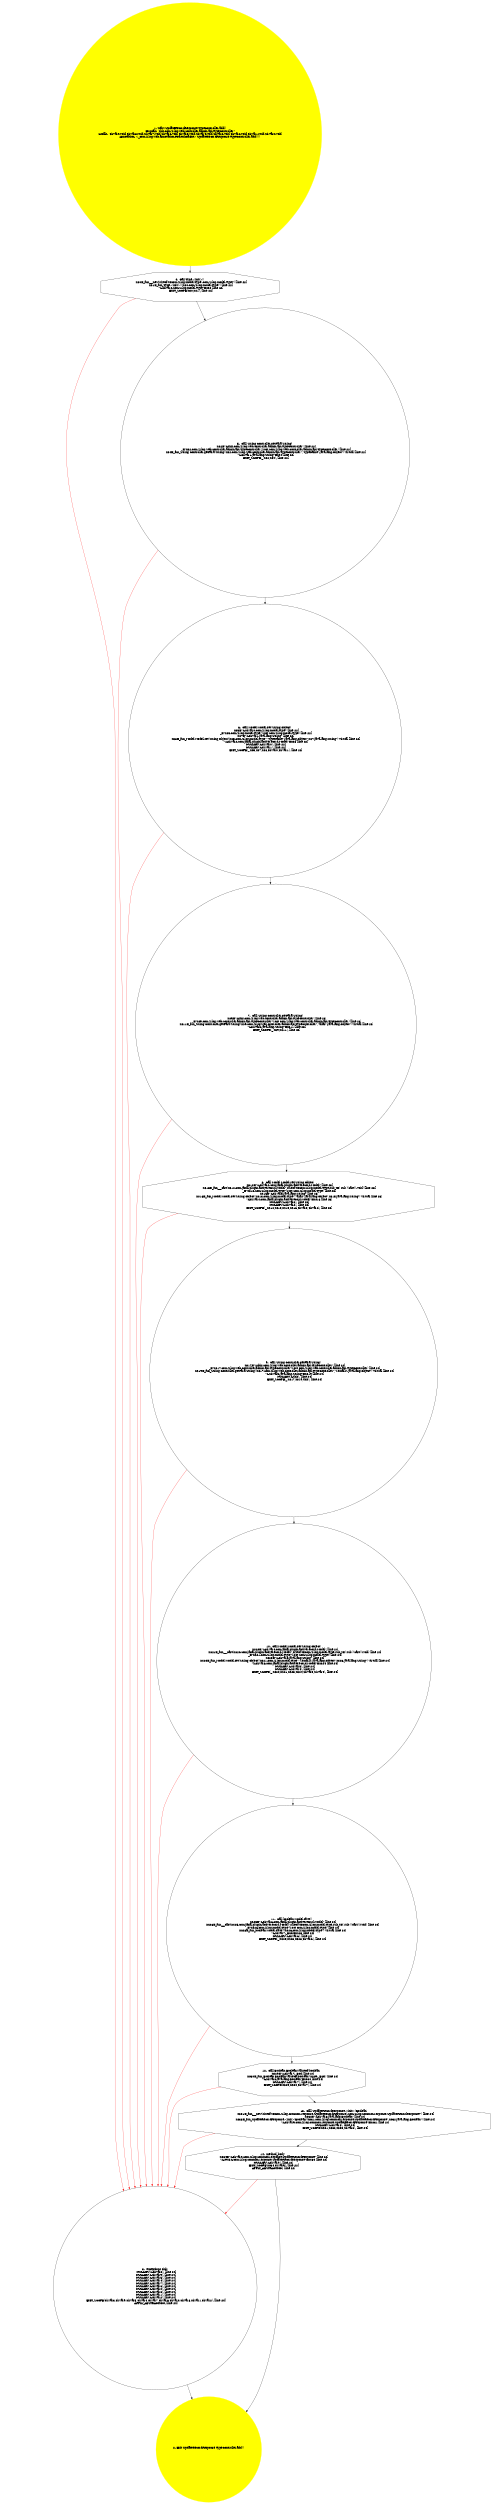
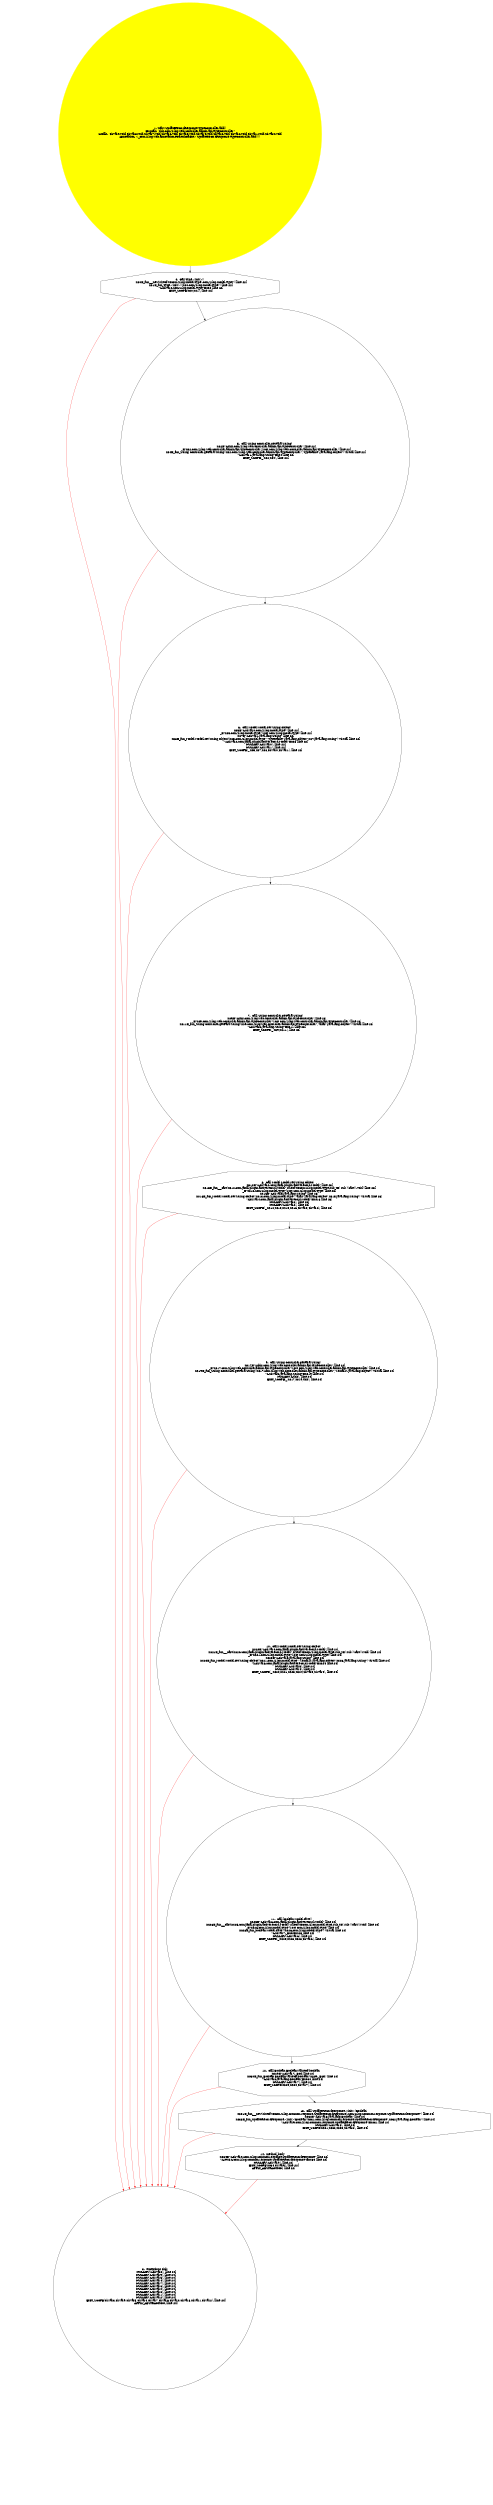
(209, 2449) -> none
